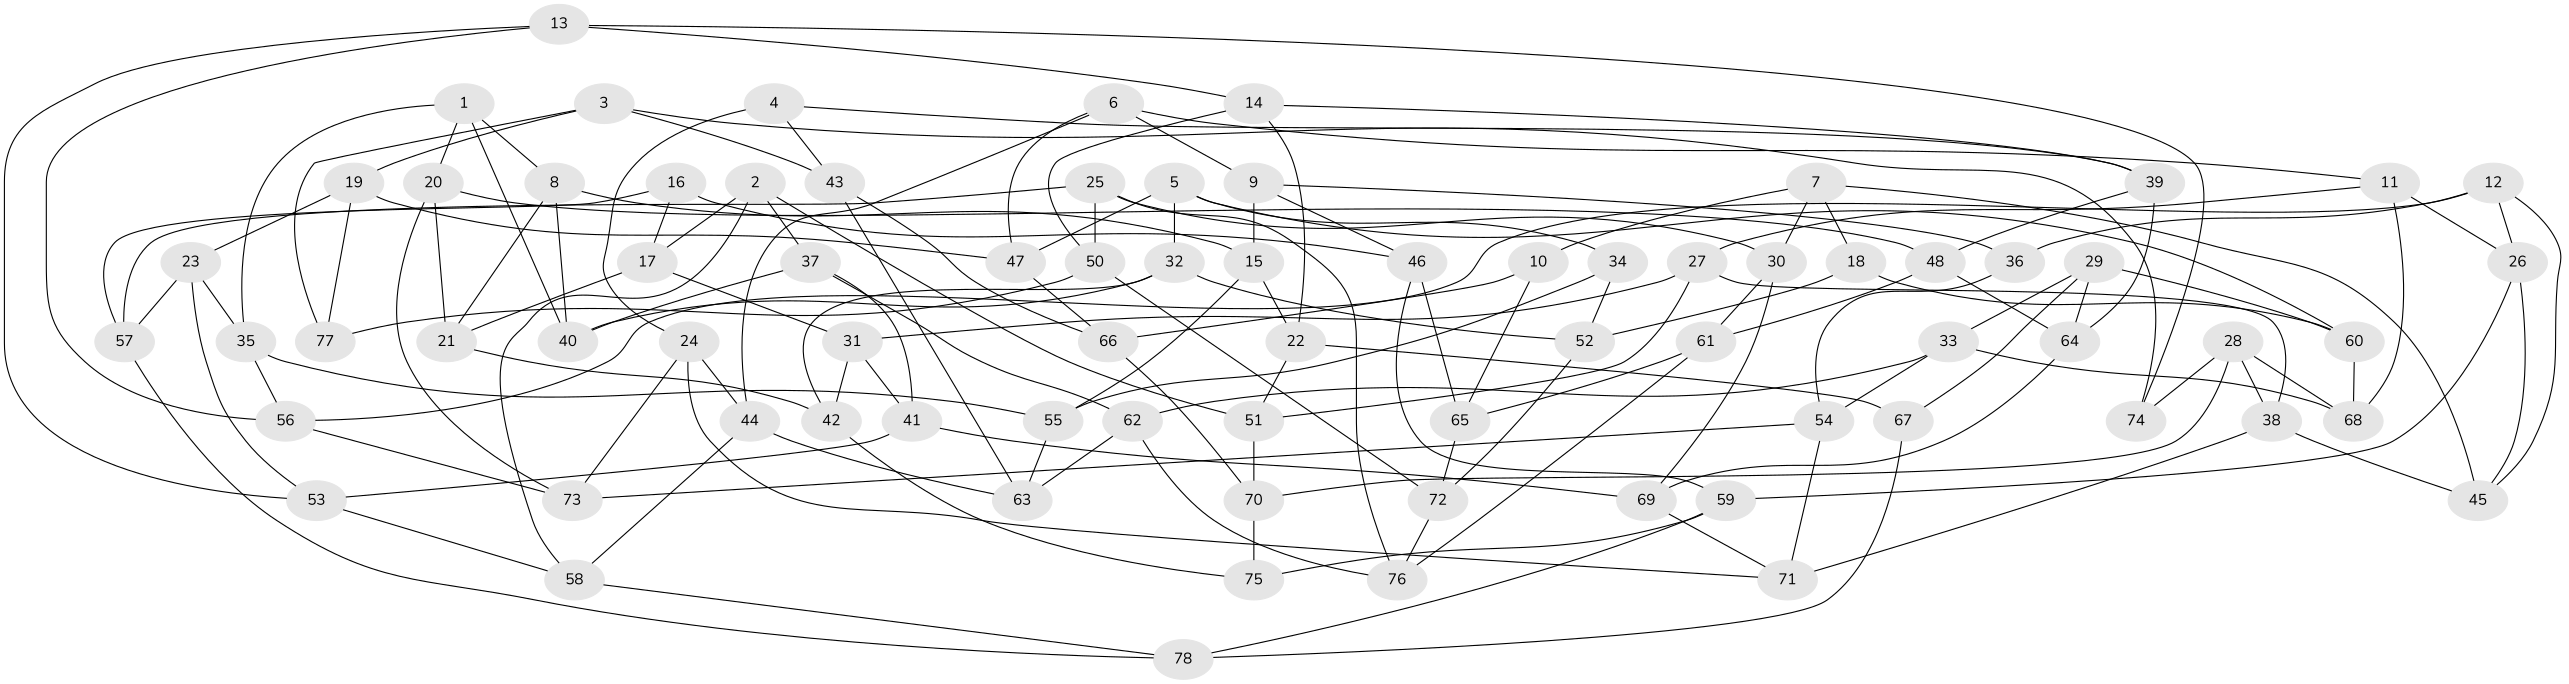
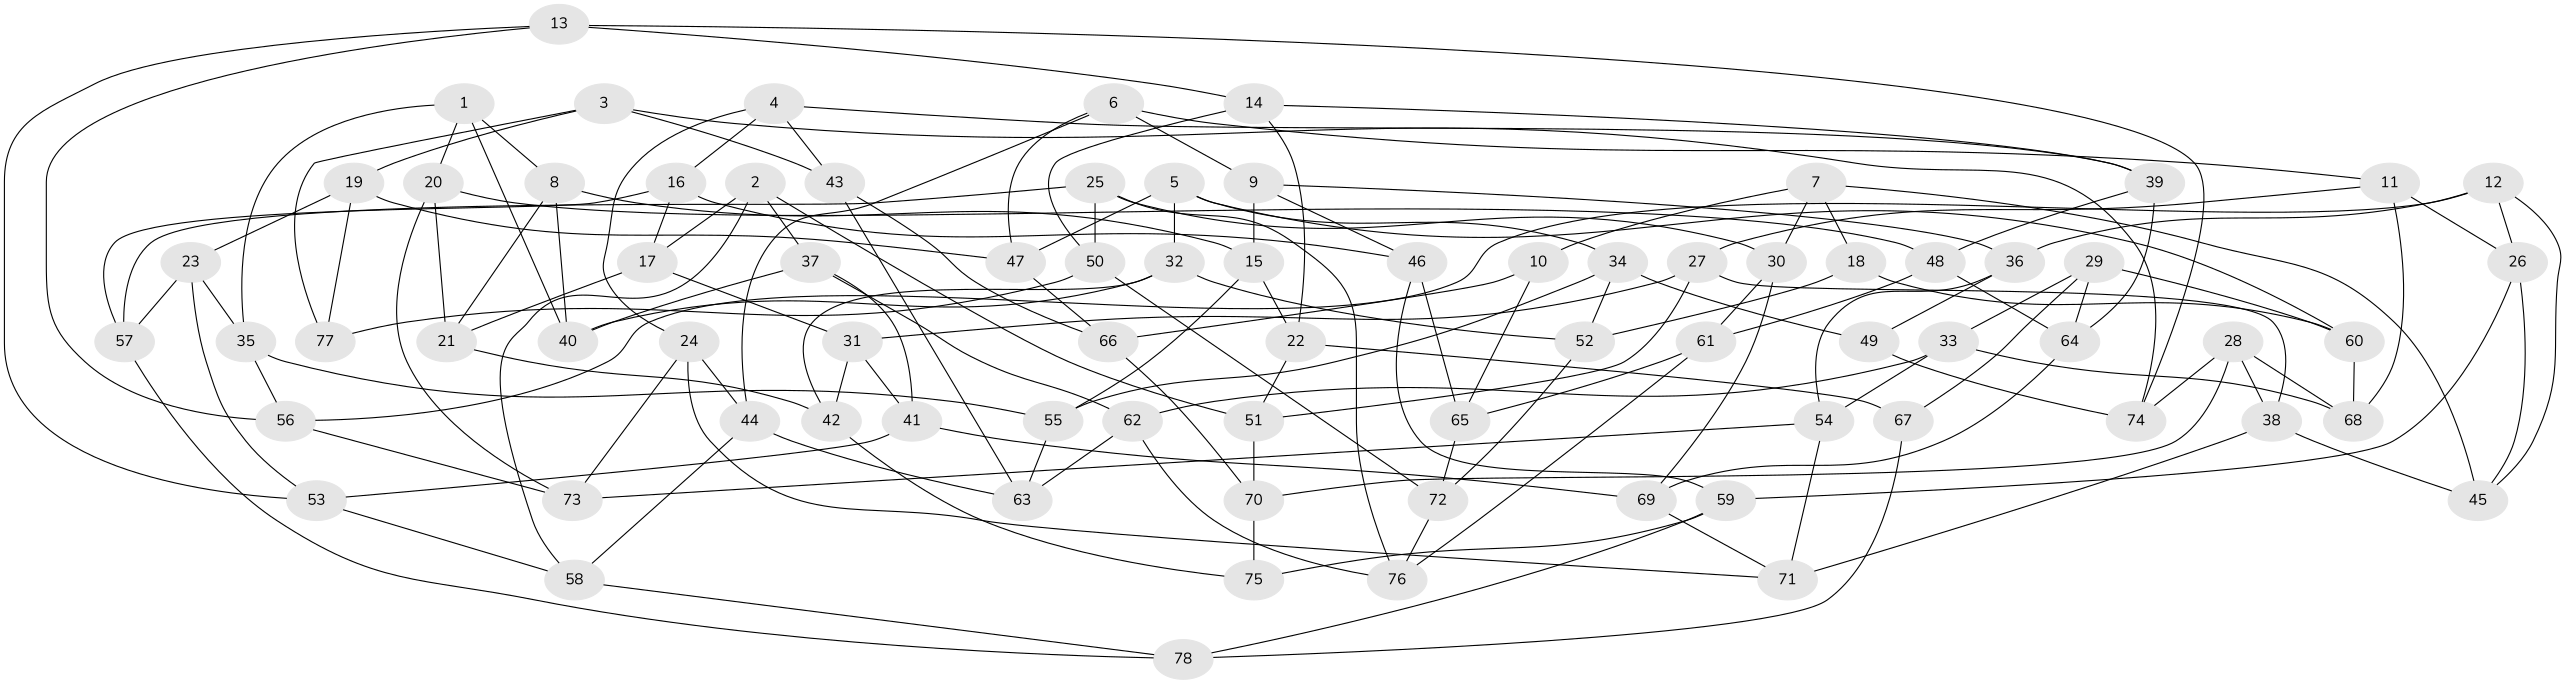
none -> (722, 146)
none -> (1869, 342)
